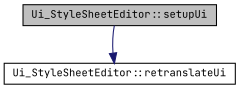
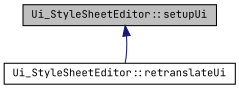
(113, 39) -> (127, 50)
